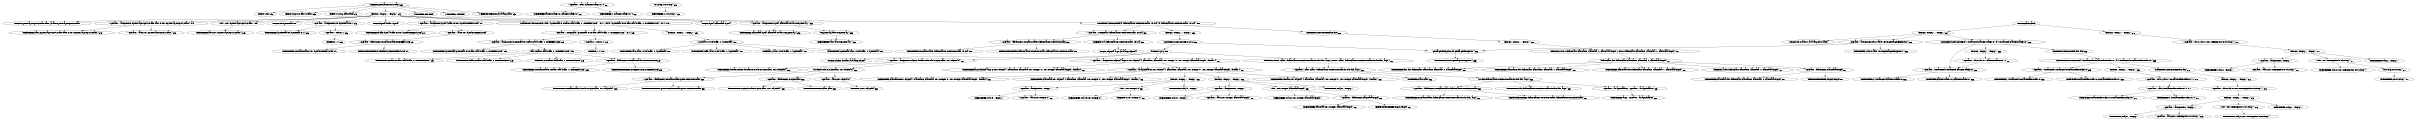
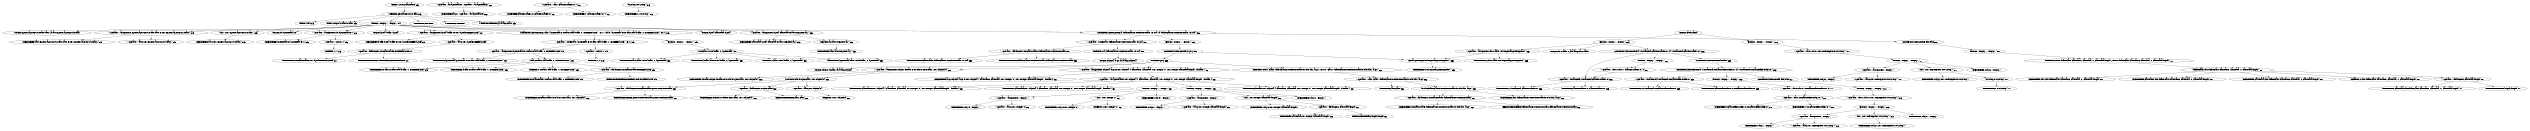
(365, 9) -> (405, 9)
(1567, 84) -> none
